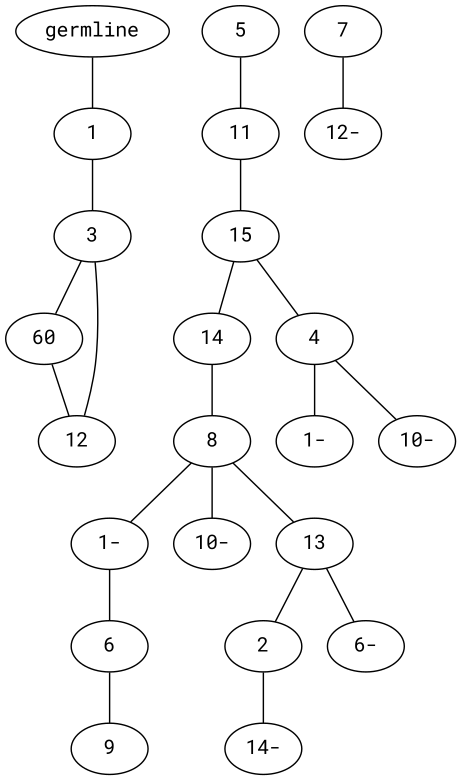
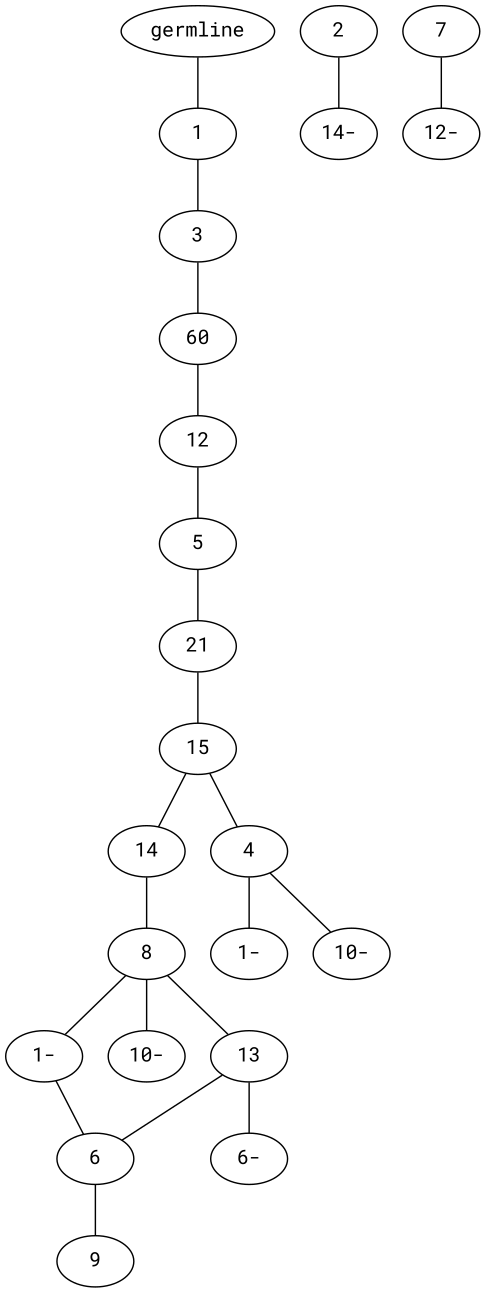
(241, 134) -> (198, 646)
(97, 340) -> (198, 493)
(289, 595) -> (172, 1108)
